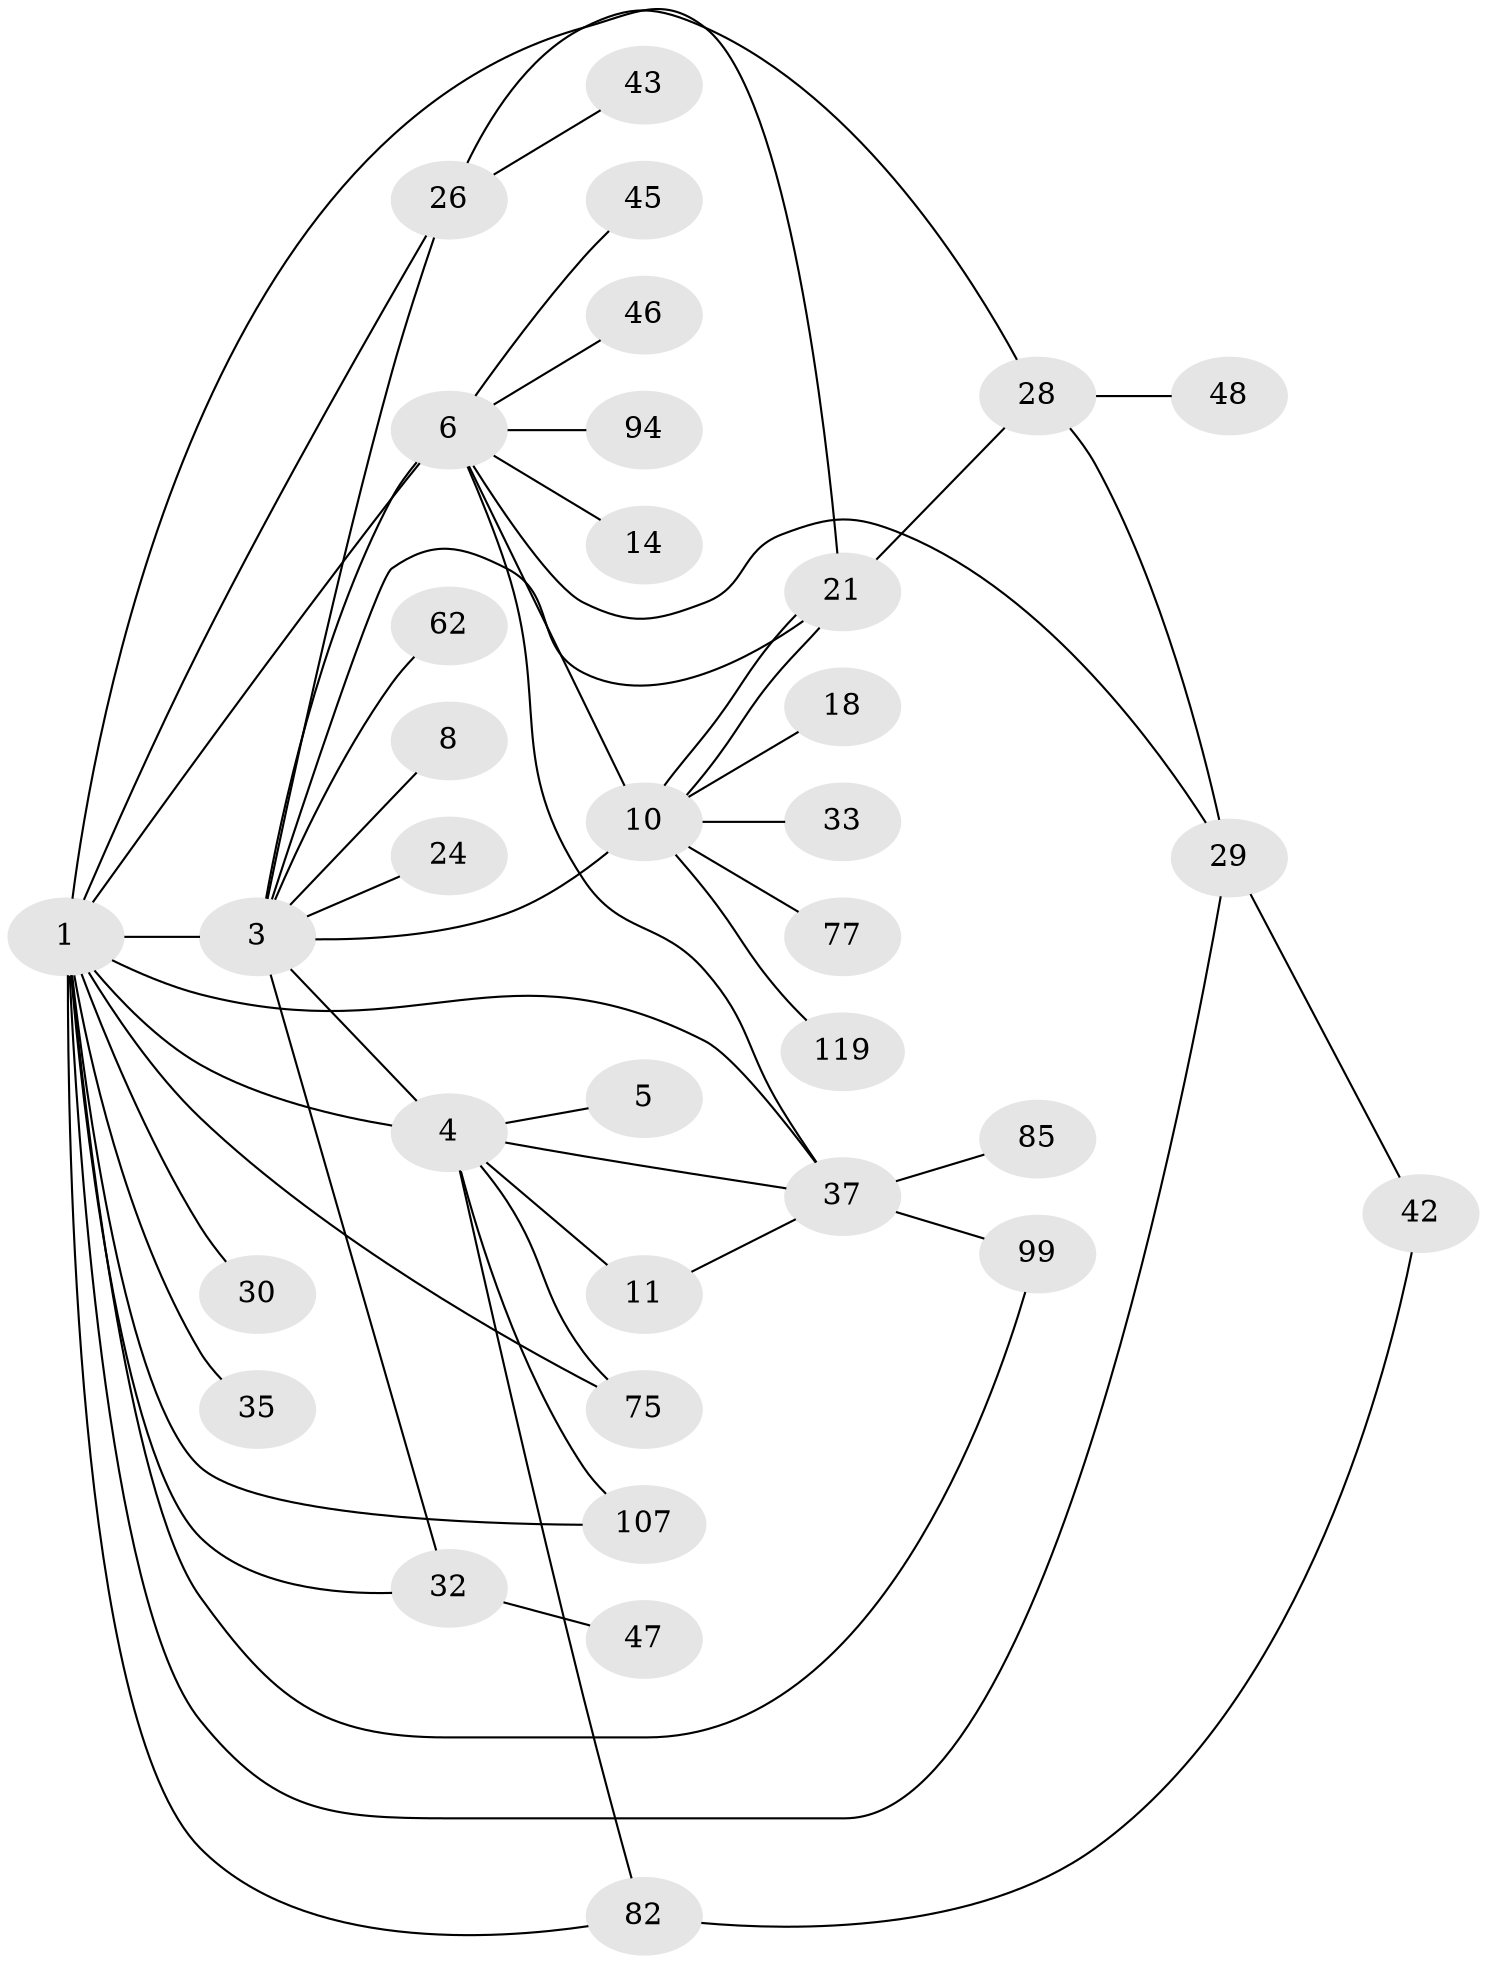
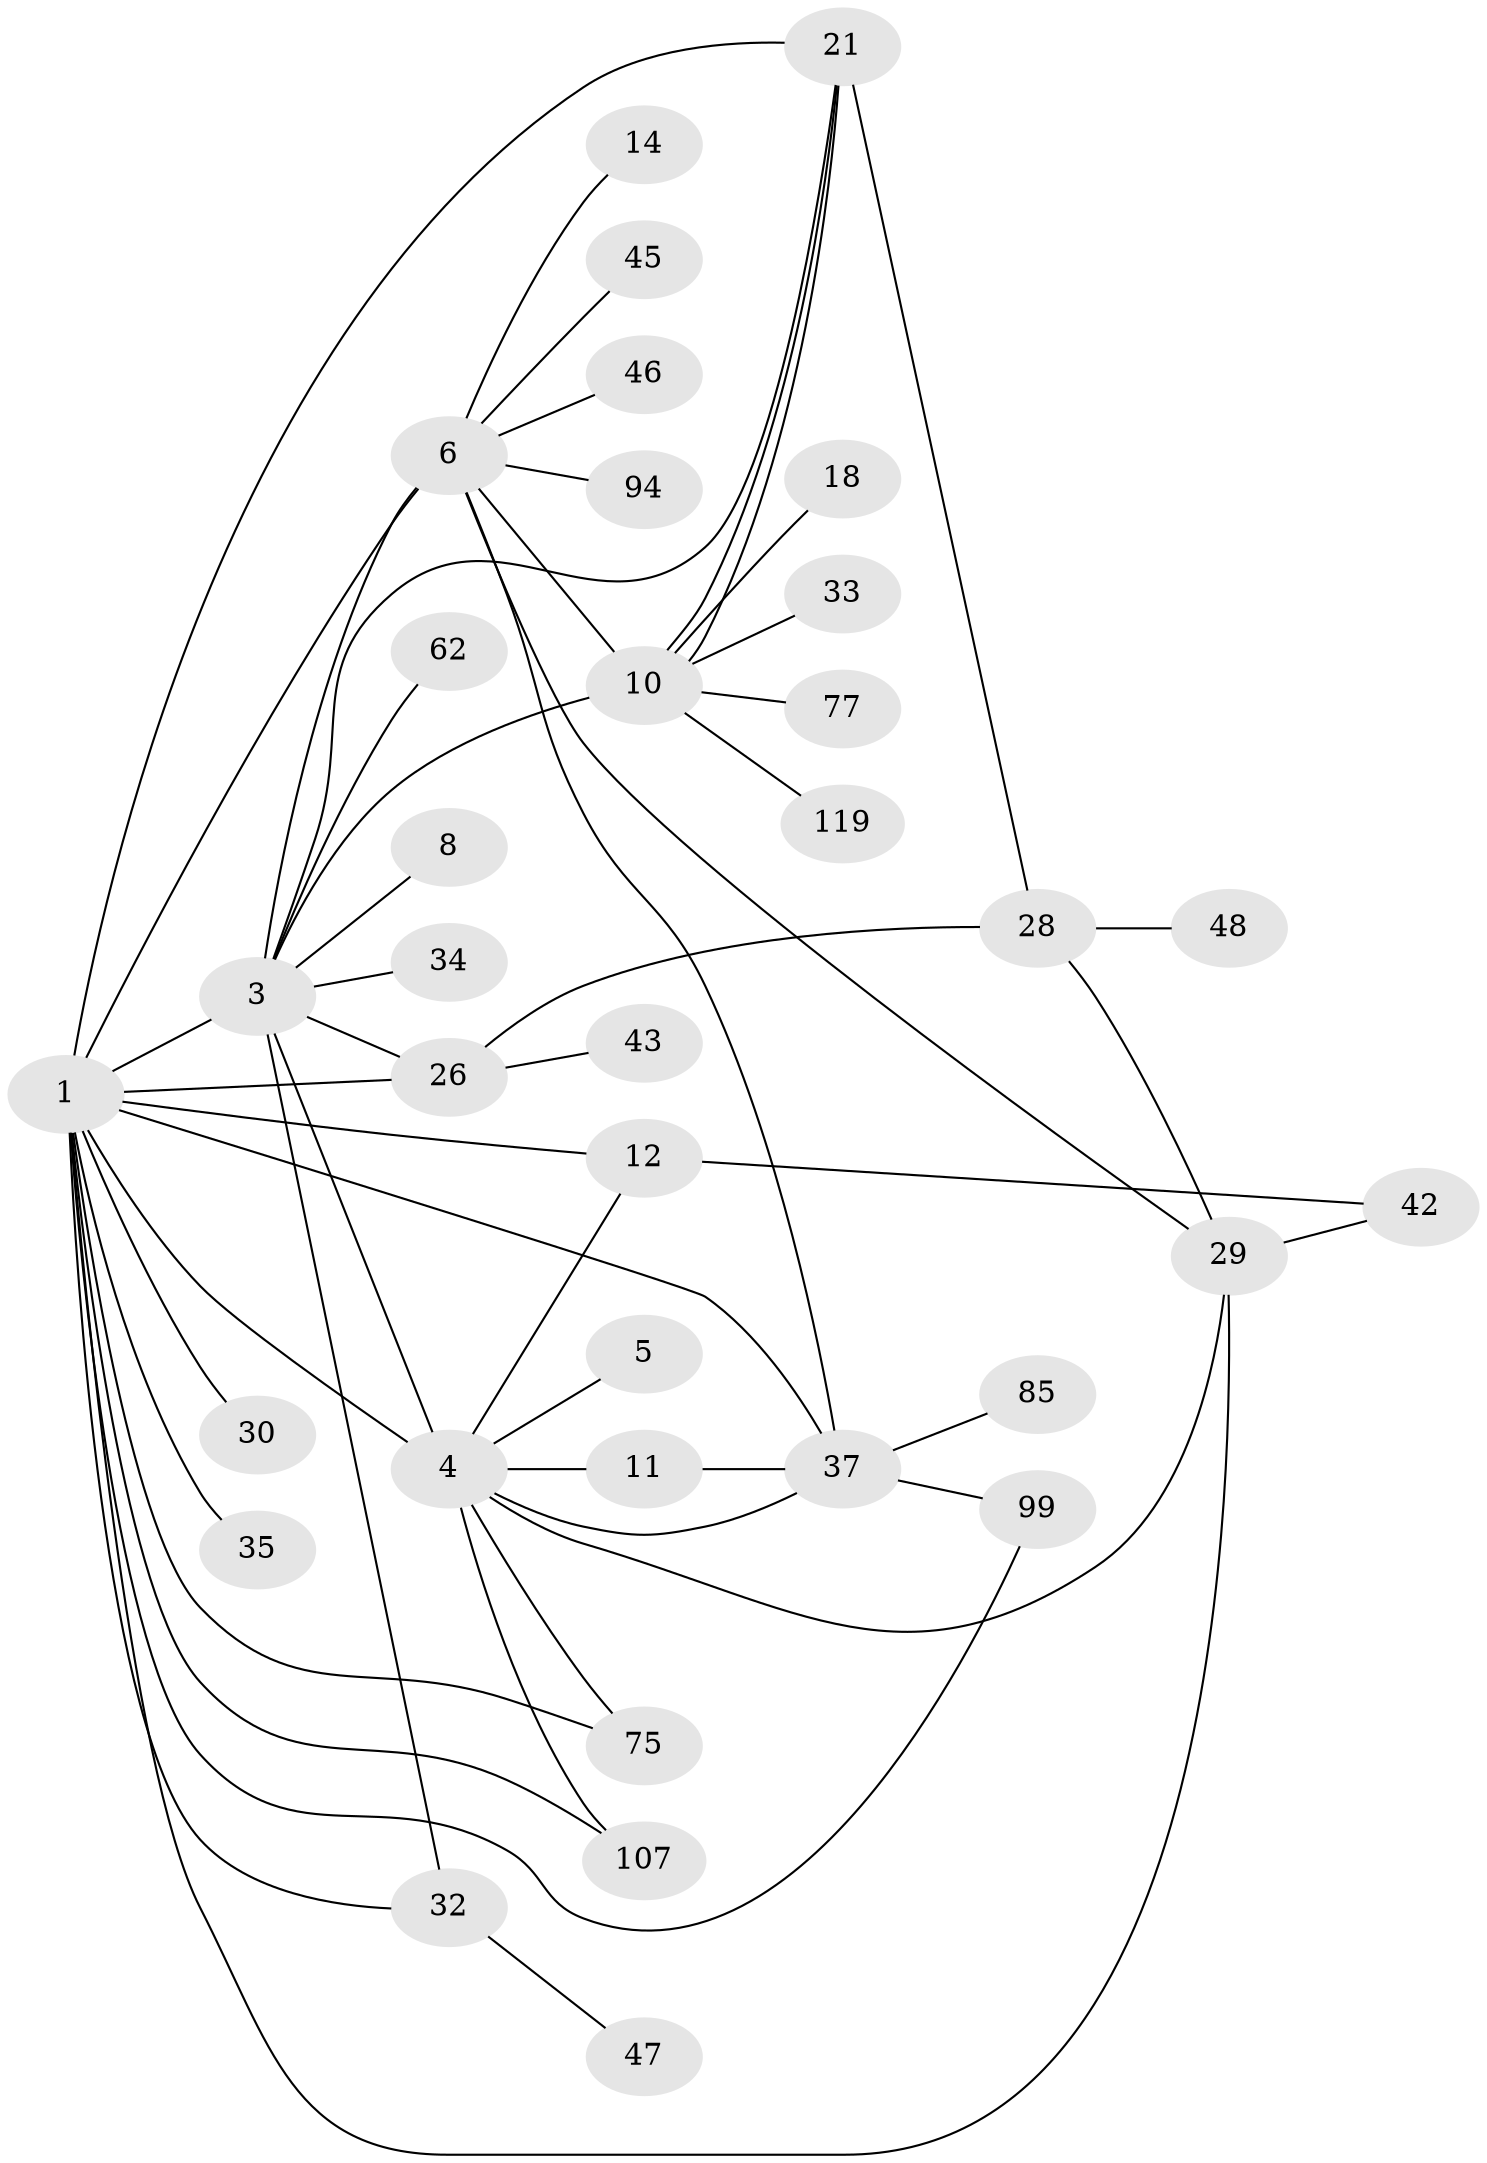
(449, 856) -> (449, 962)
none -> (942, 1628)
(644, 1916) -> (644, 1158)
